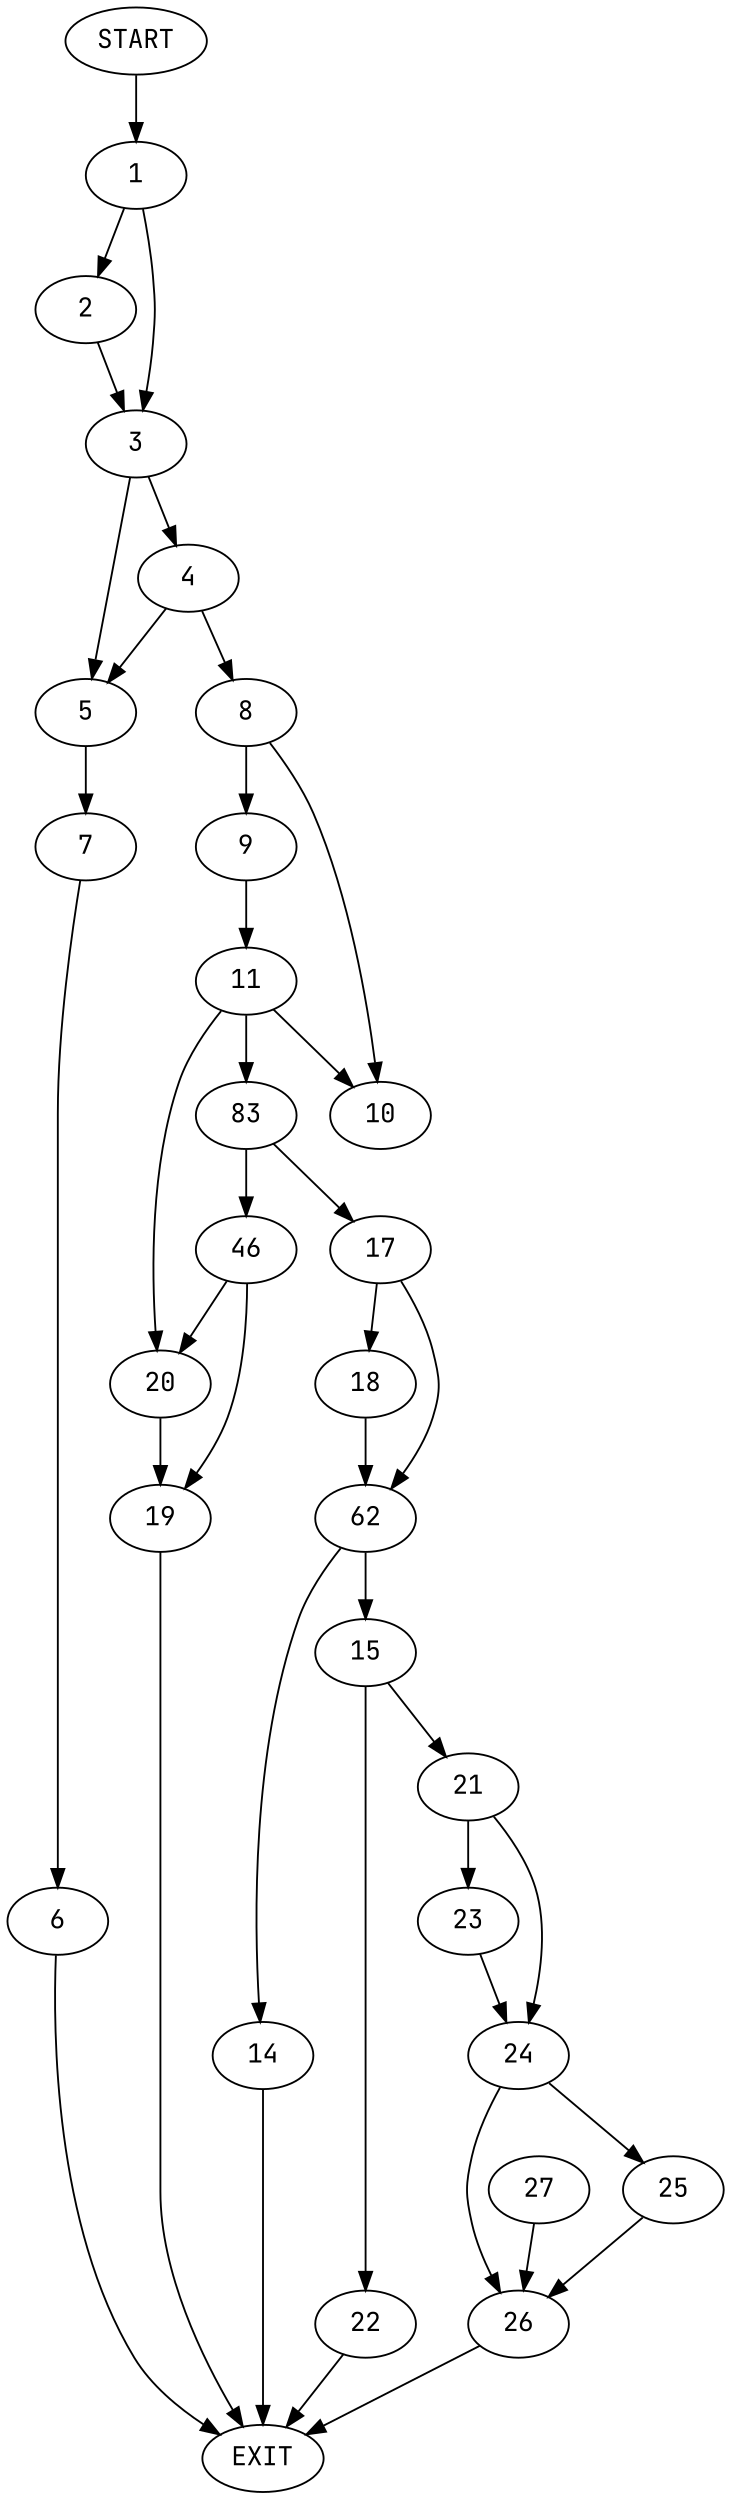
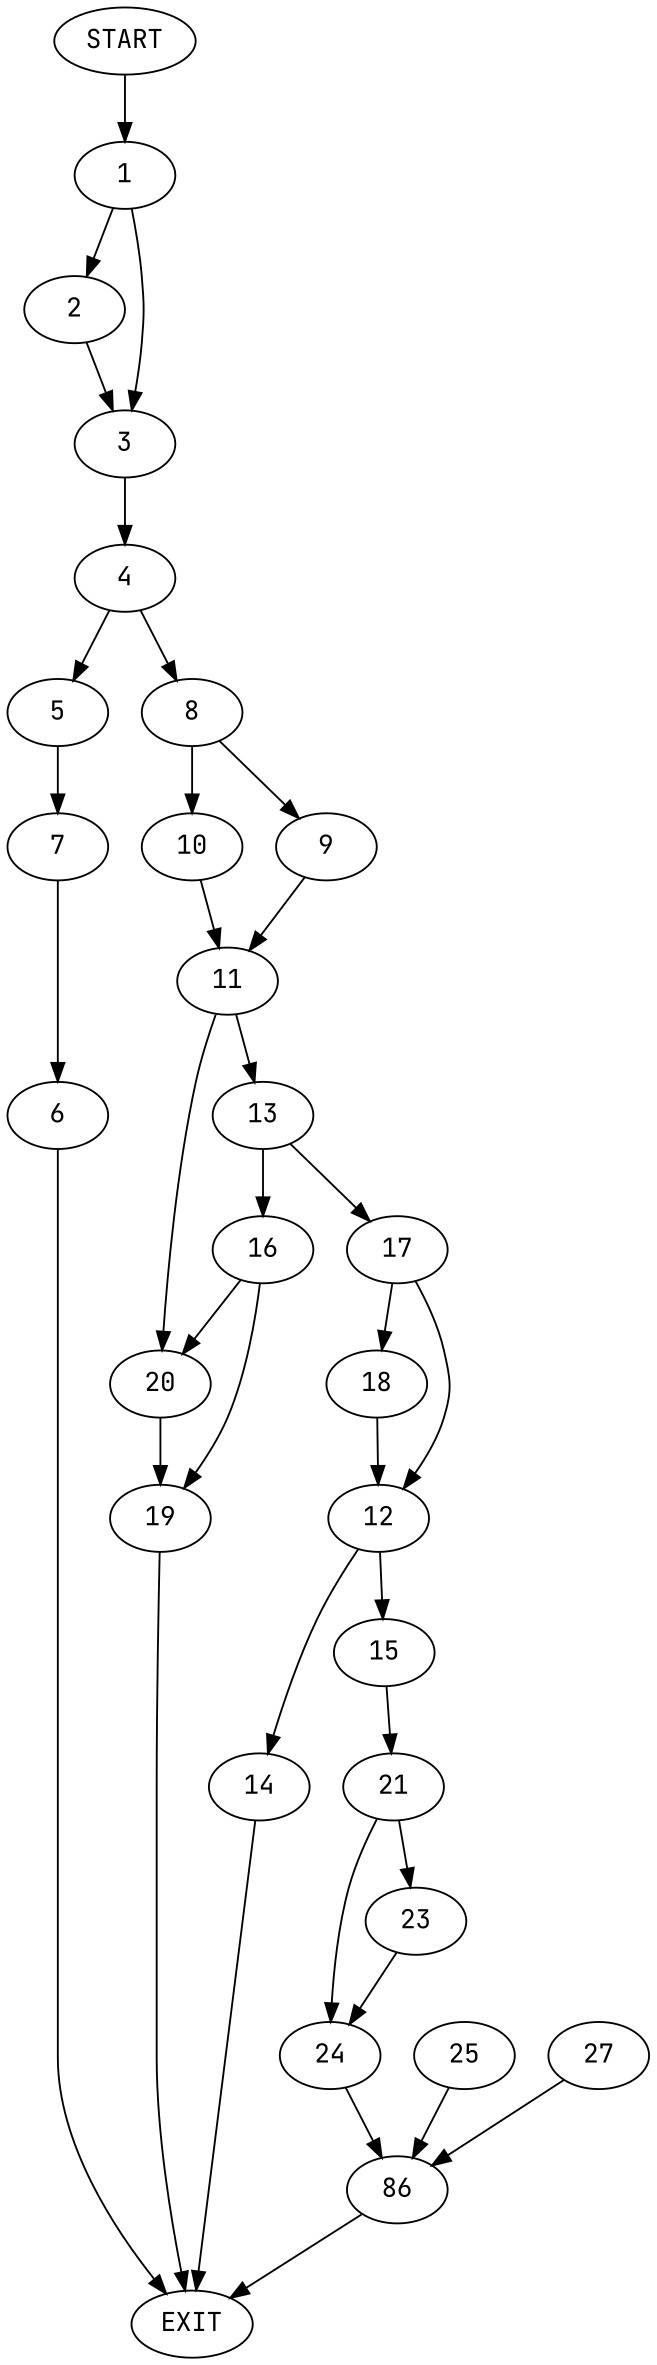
(113, 569) -> none
(306, 1042) -> (207, 905)
(246, 1115) -> (263, 1115)
(246, 1250) -> (263, 1250)
(366, 1518) -> (379, 1518)
(589, 2117) -> none
(366, 2324) -> none
(519, 2324) -> (397, 2190)
